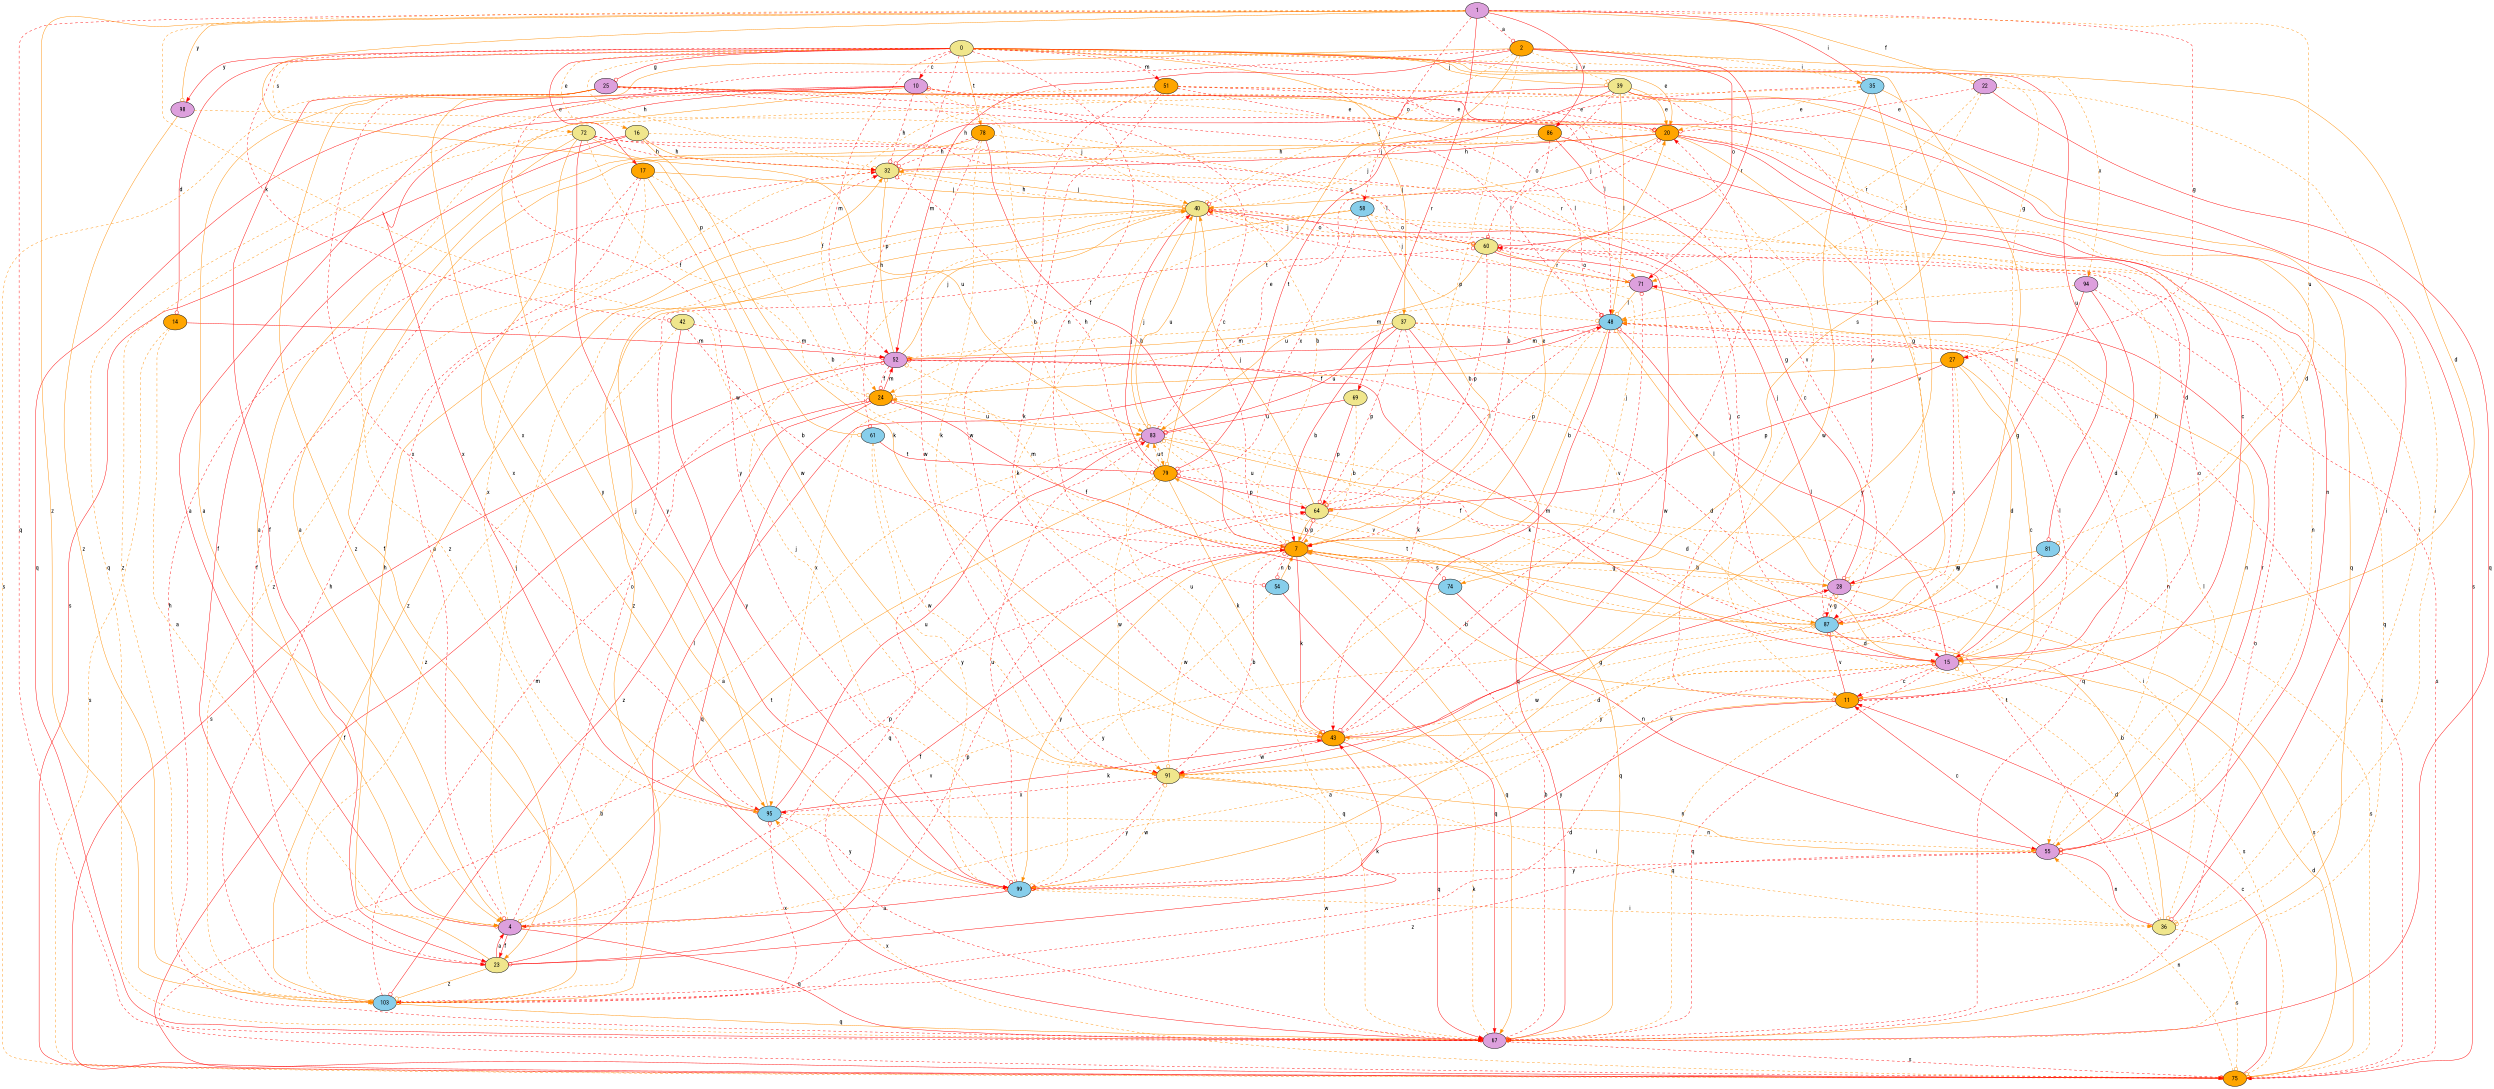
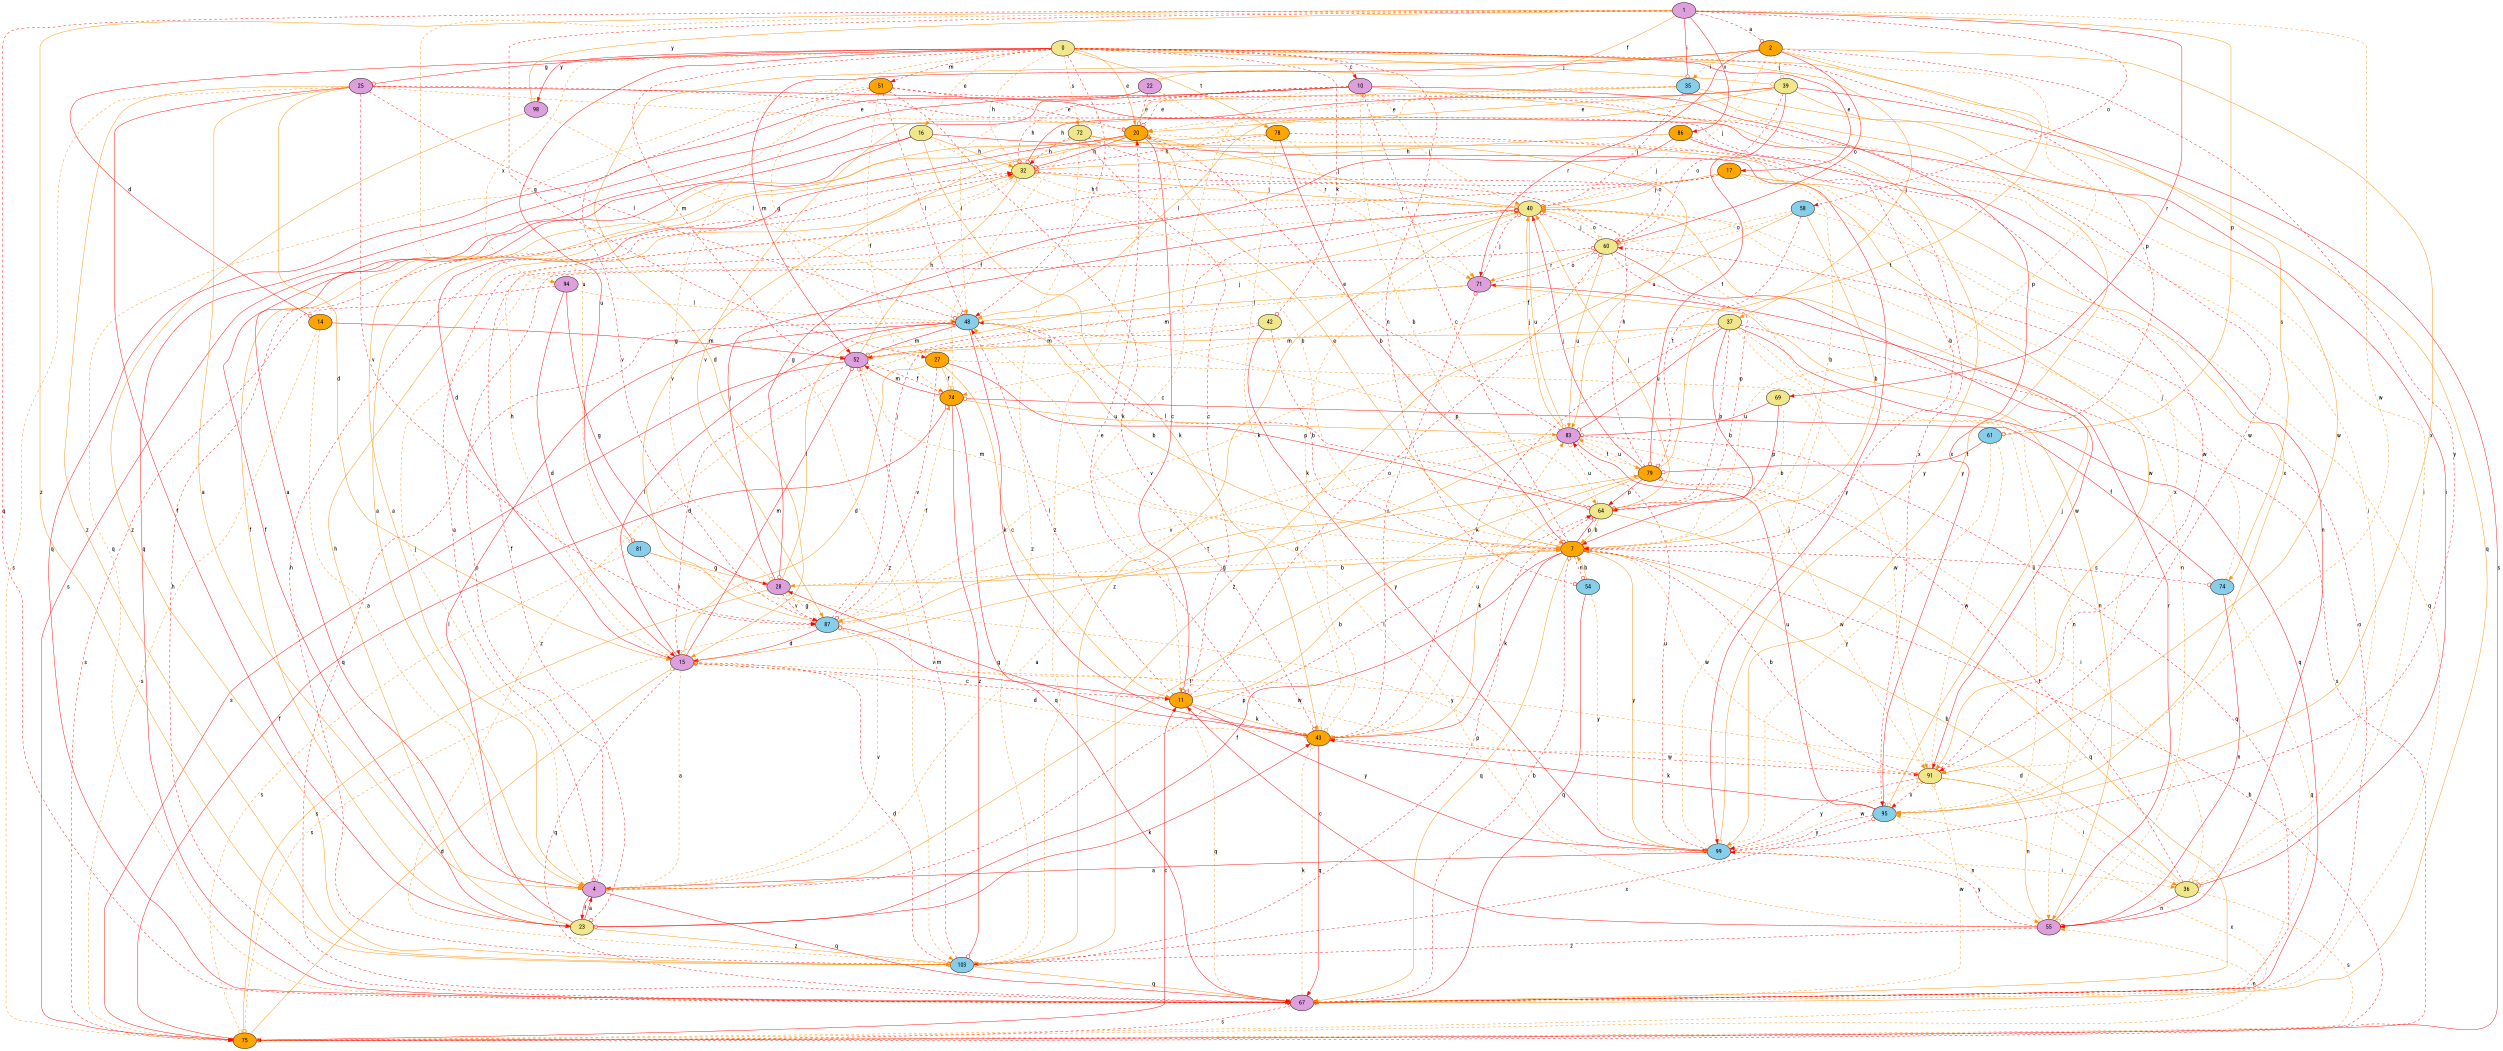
(654, 314) -> (2054, 405)
(1301, 341) -> (1673, 341)
(683, 552) -> (1738, 162)
